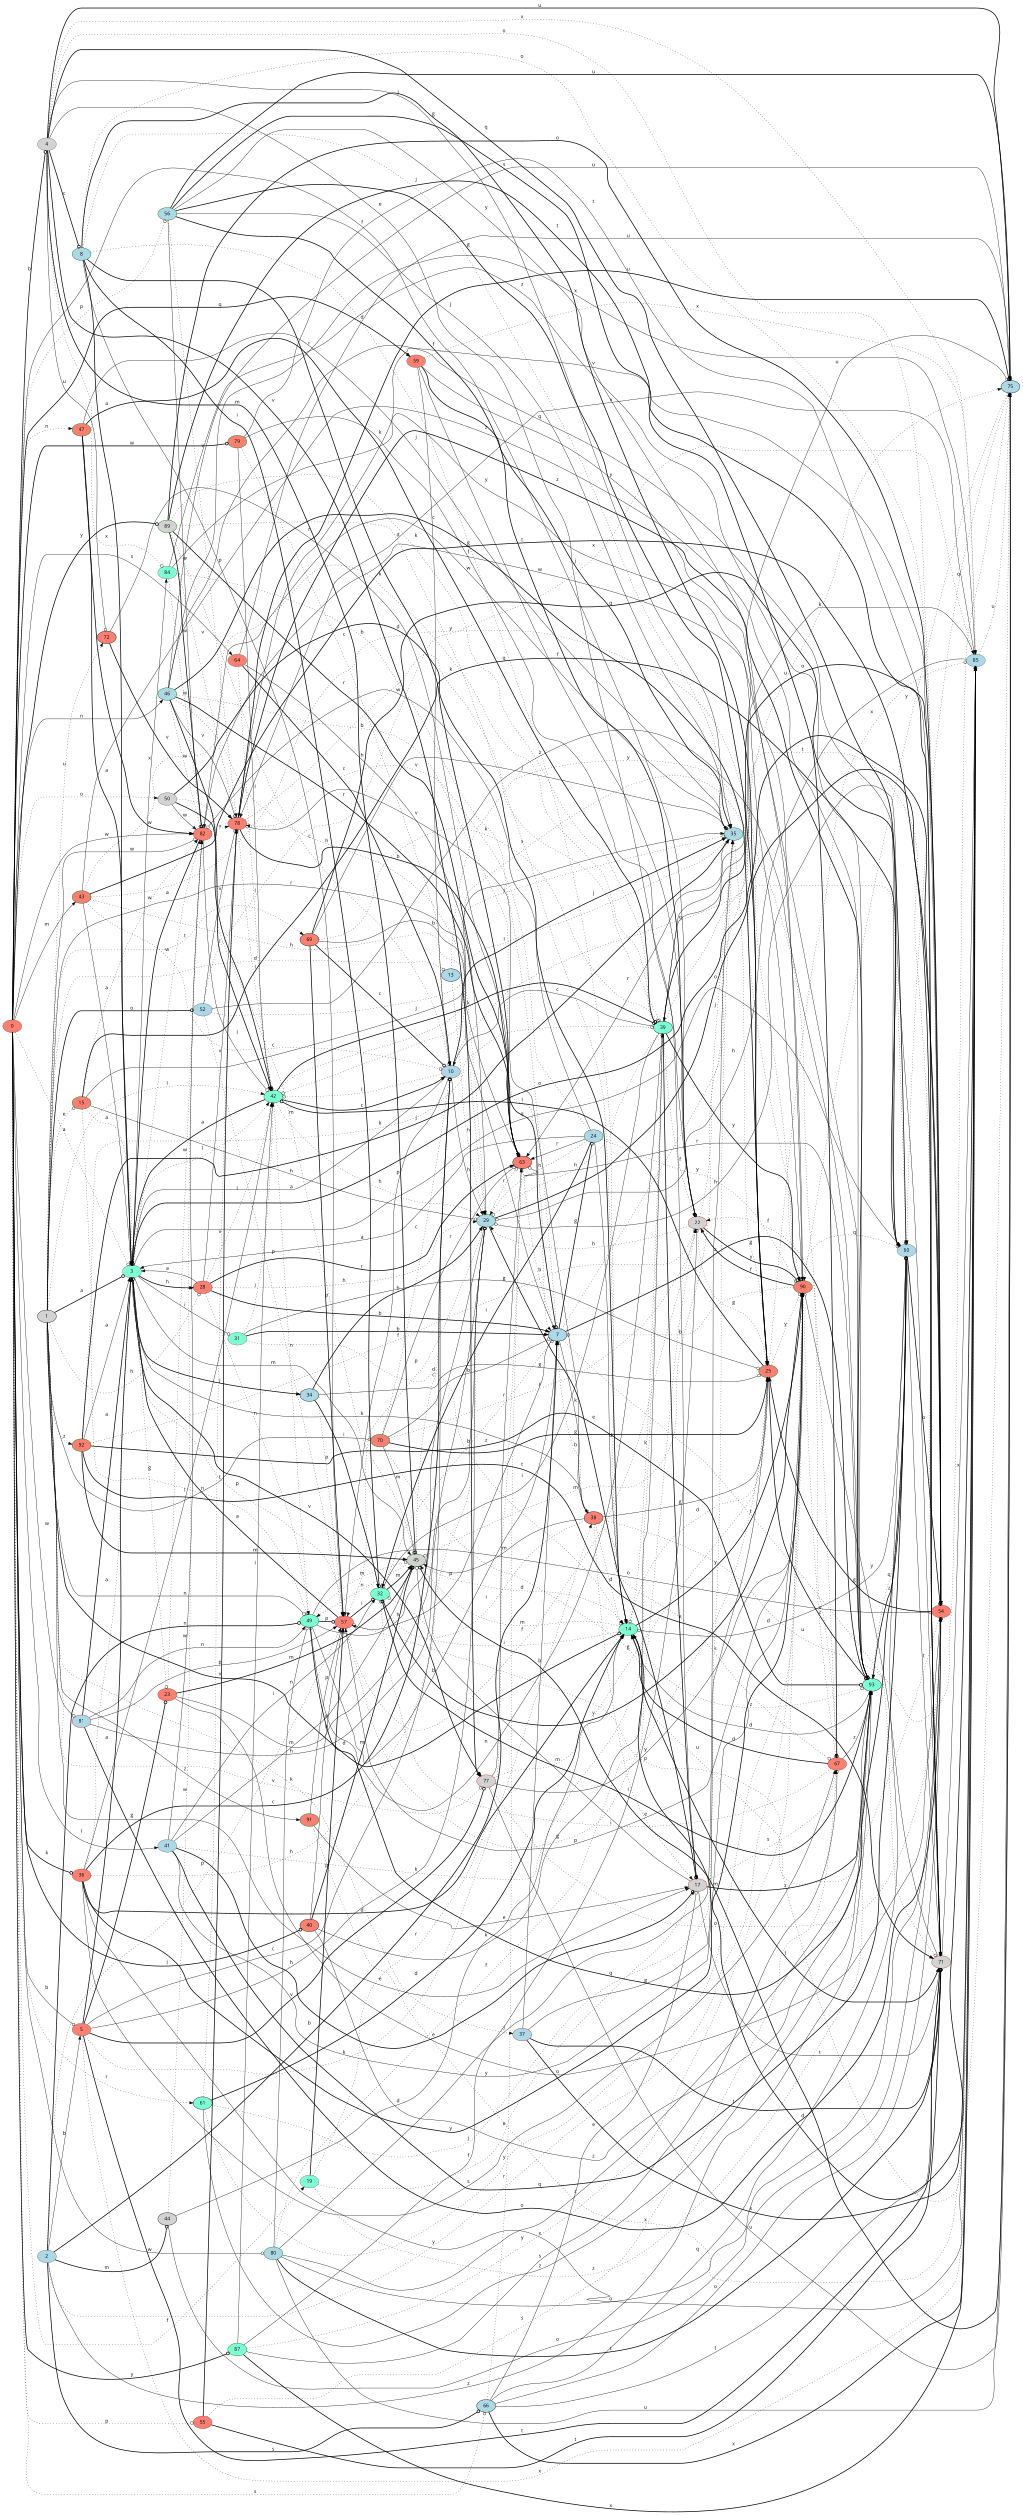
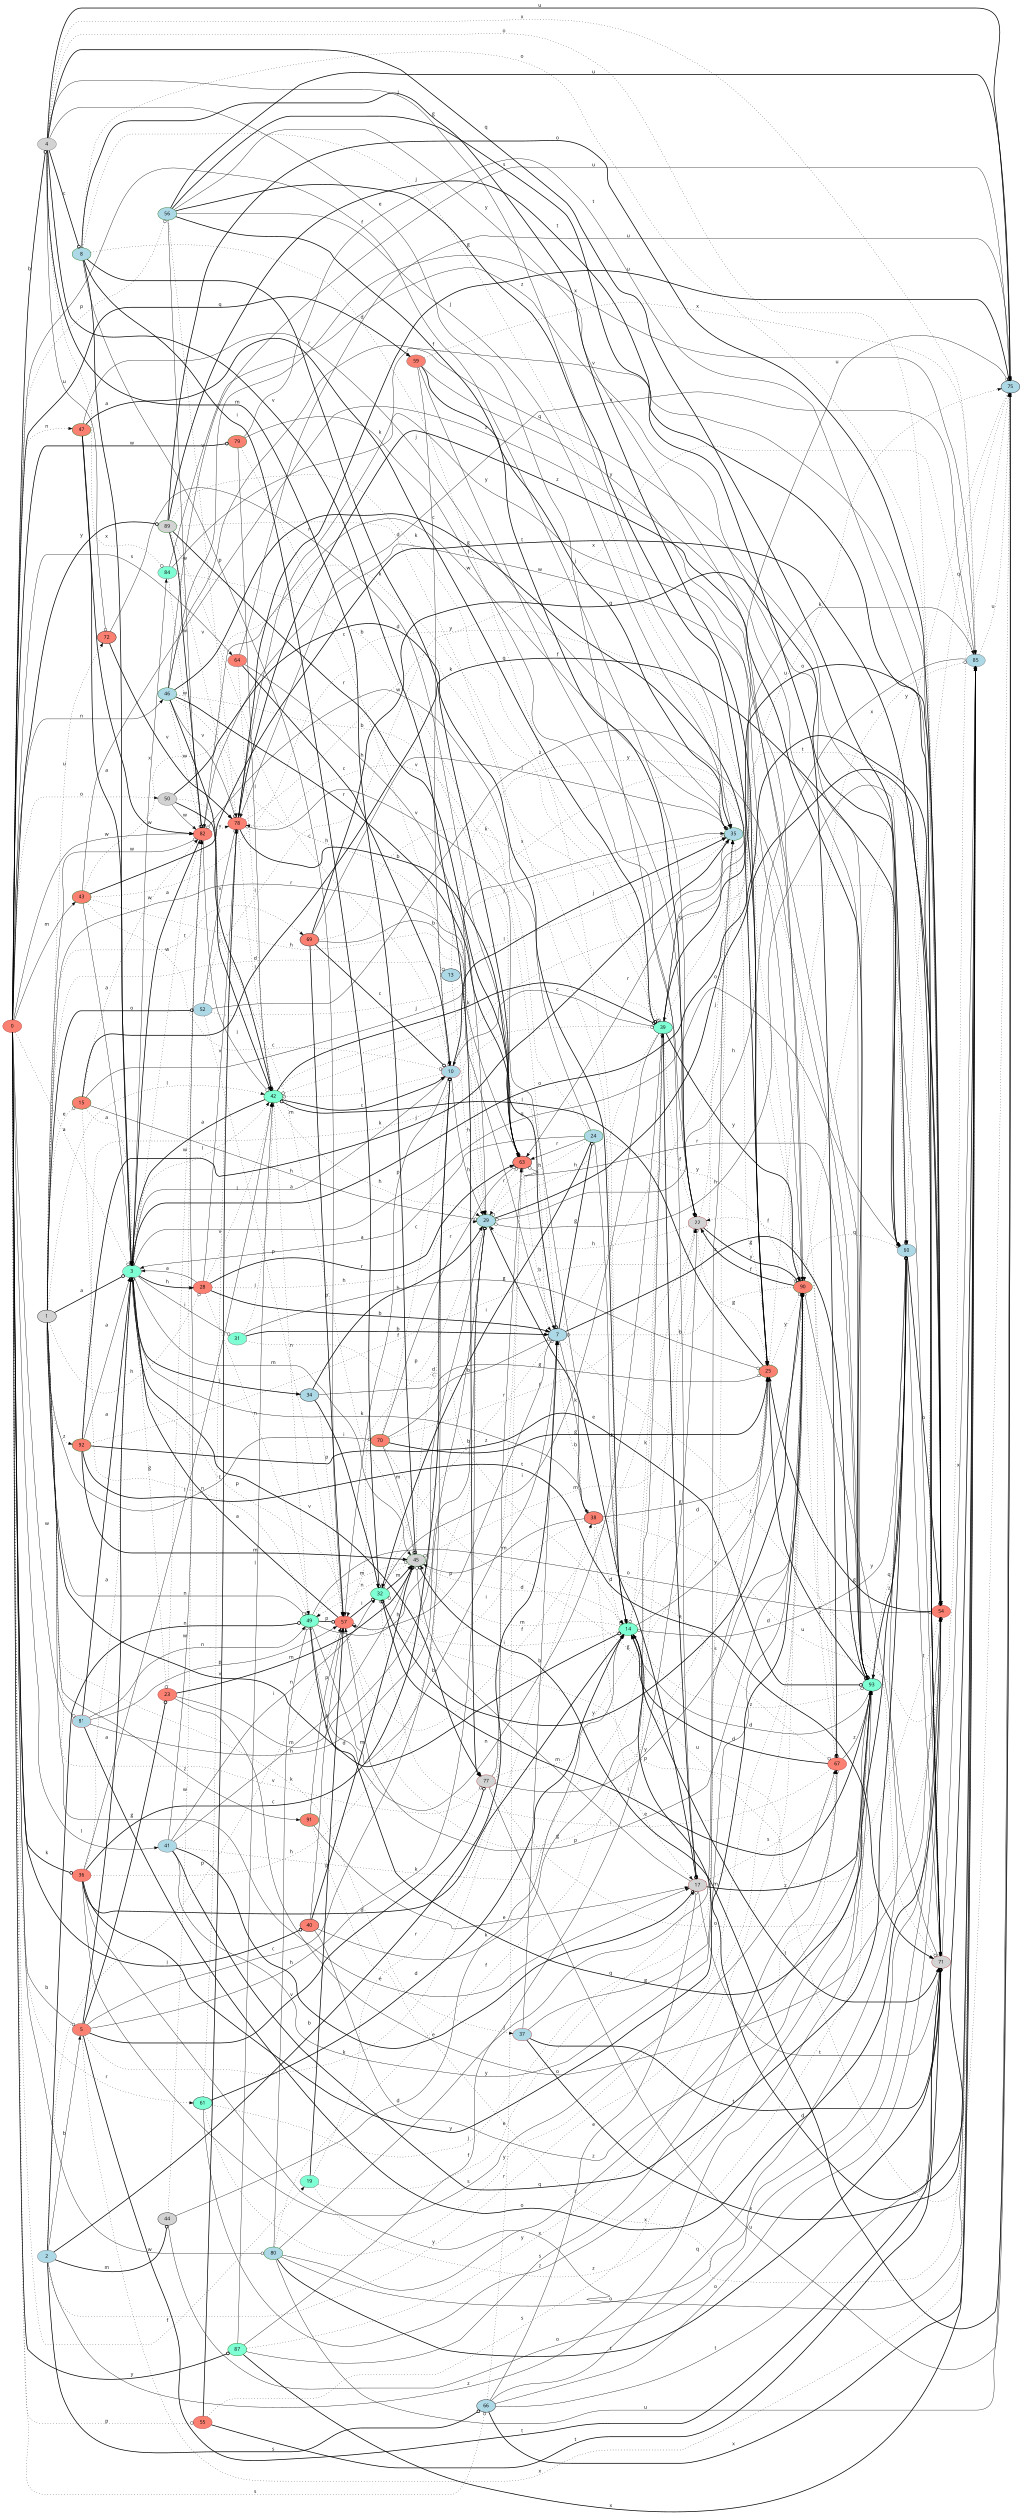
(765, 1487) -> (765, 1487)
